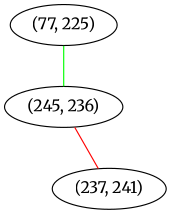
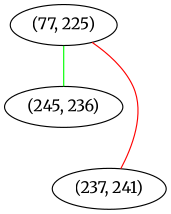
(87, 148) -> (137, 98)
